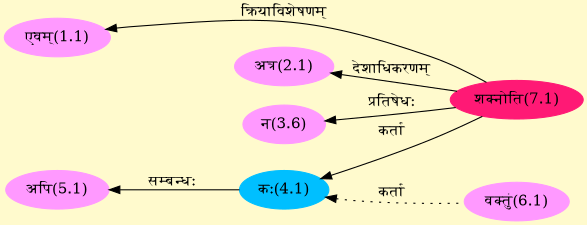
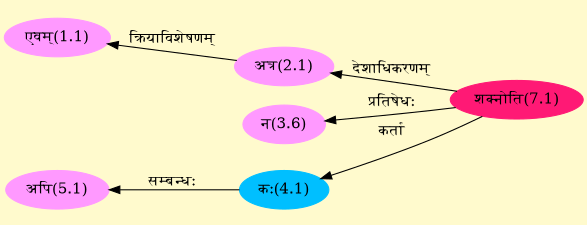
(306, 24) -> (178, 53)
(517, 202) -> none
